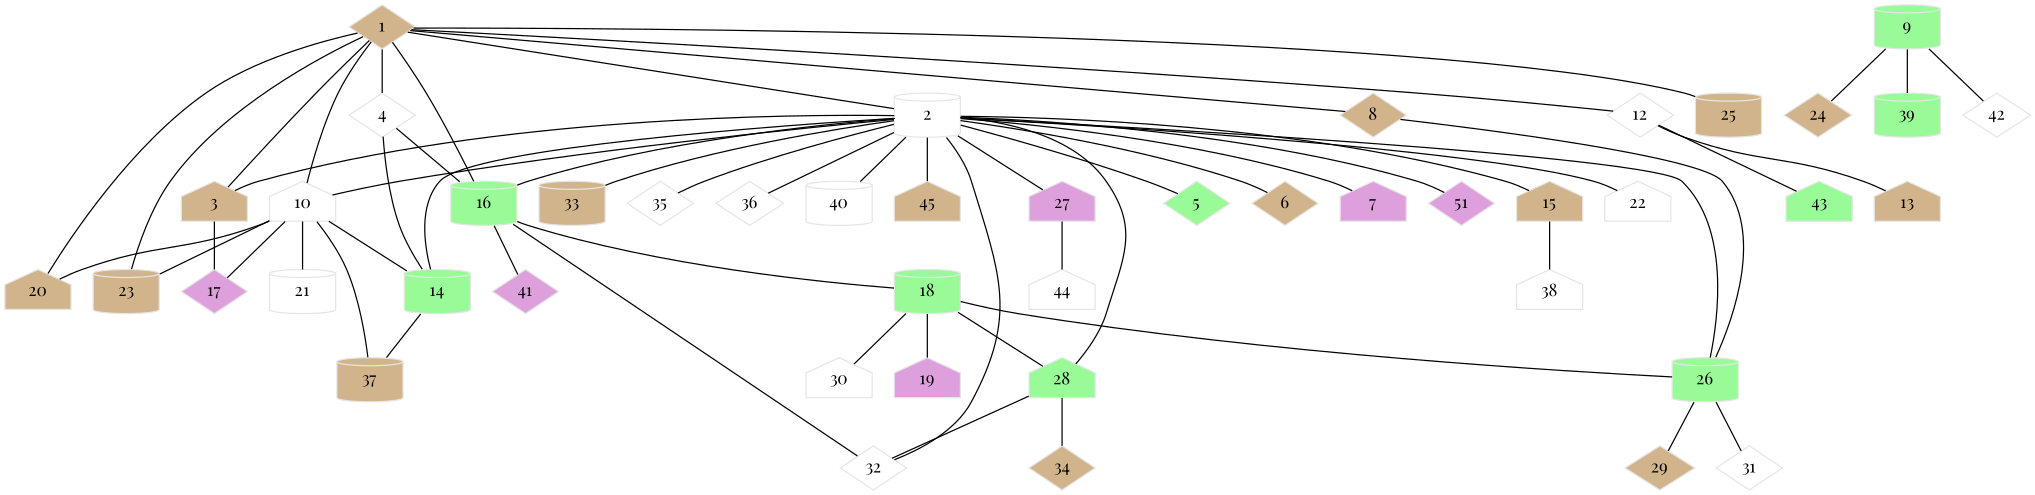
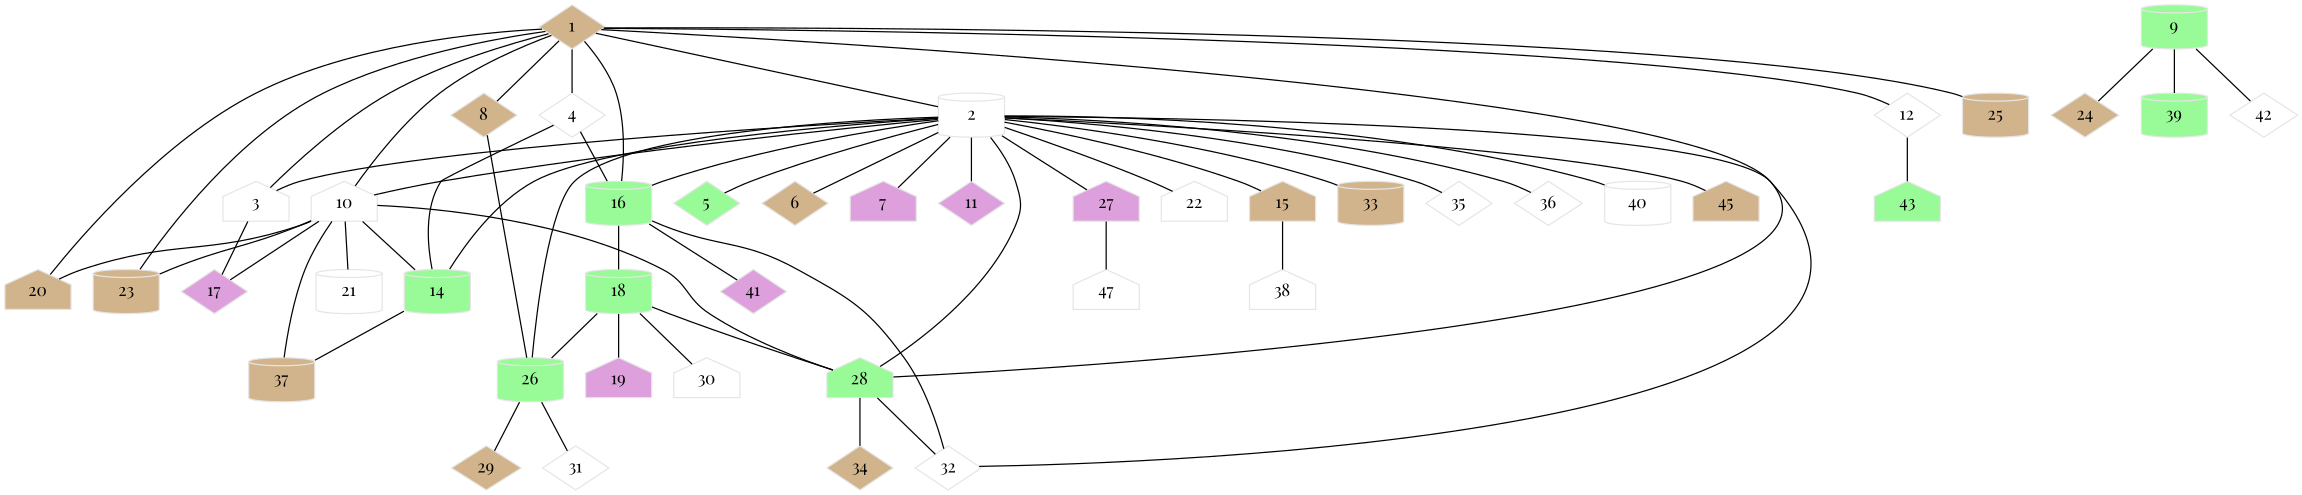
none -> (1661, 139)
(214, 203) -> (256, 203)
(1461, 203) -> (971, 203)
(1907, 203) -> none
none -> (608, 247)
(1062, 292) -> (1106, 292)
